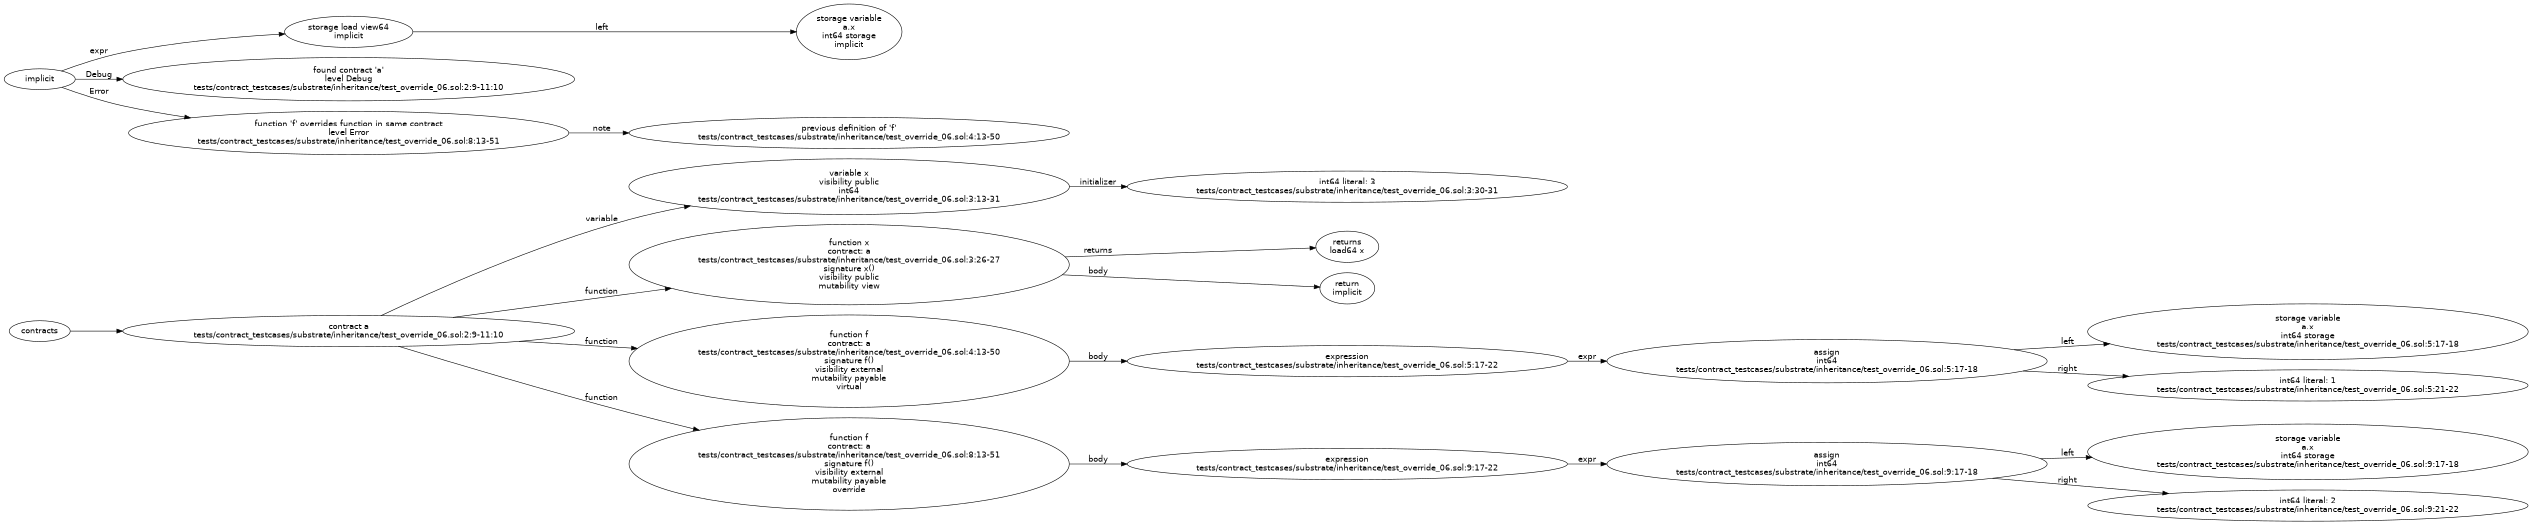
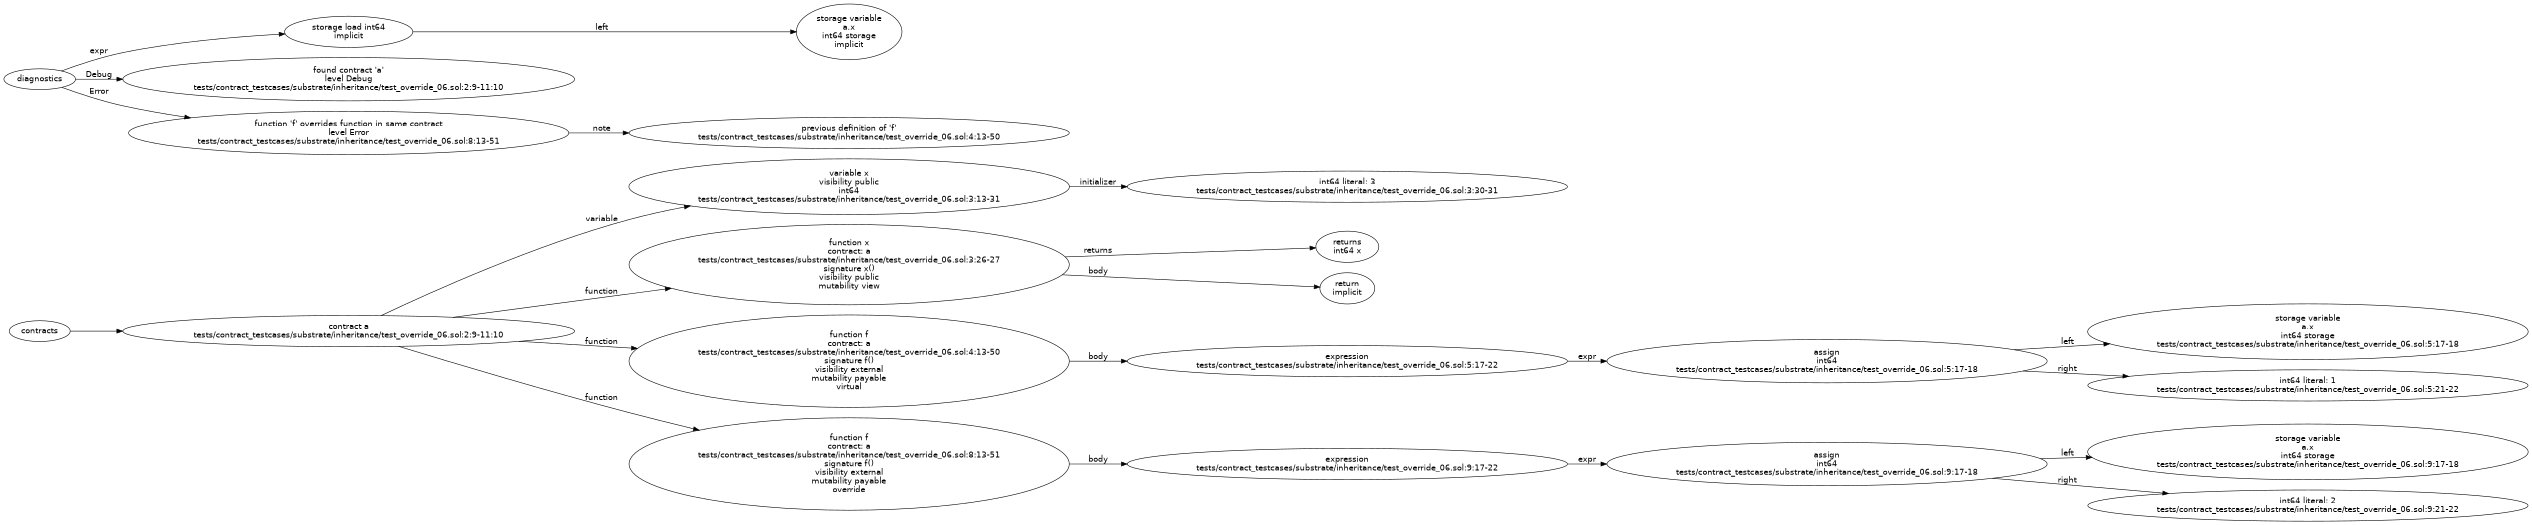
(349, 32) -> (349, 32)
(40, 79) -> (40, 79)
(1347, 247) -> (1347, 247)
